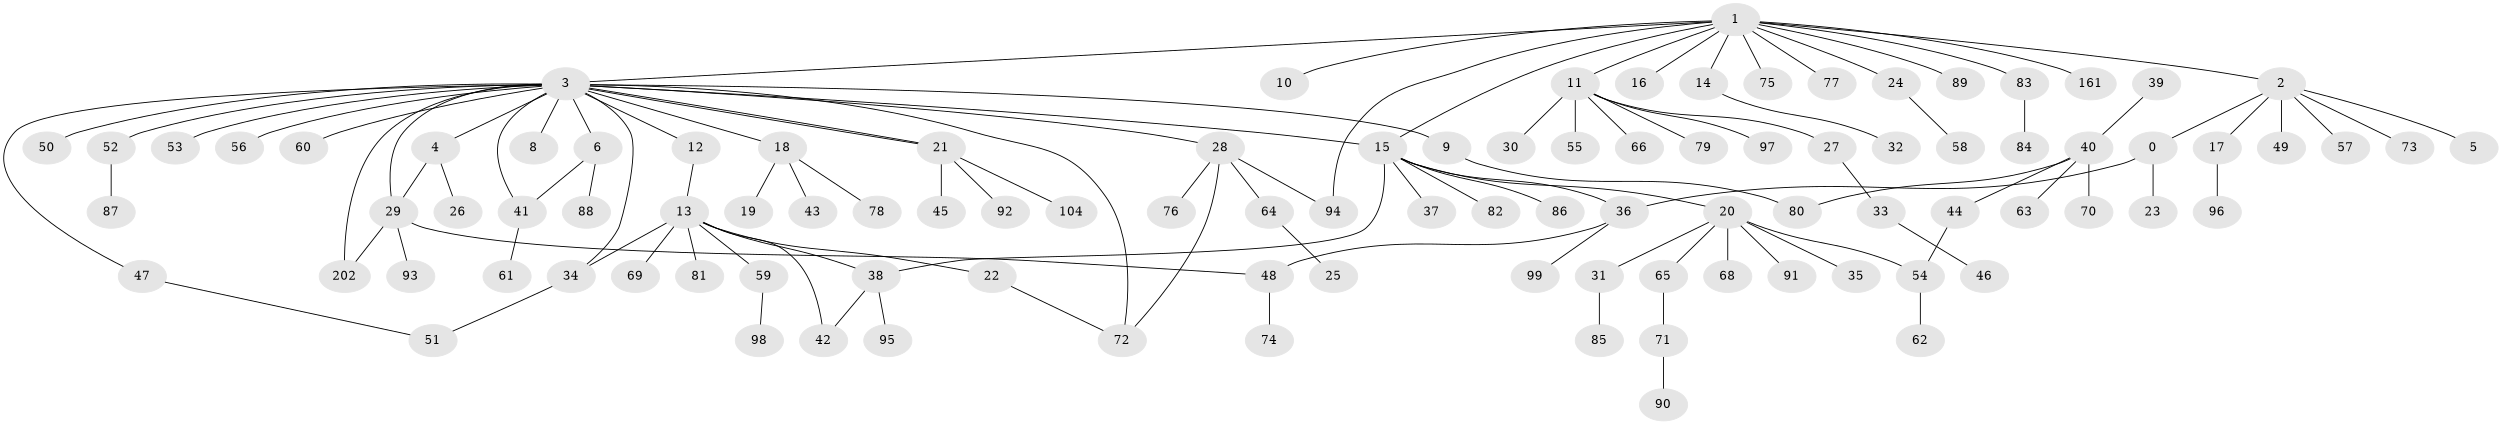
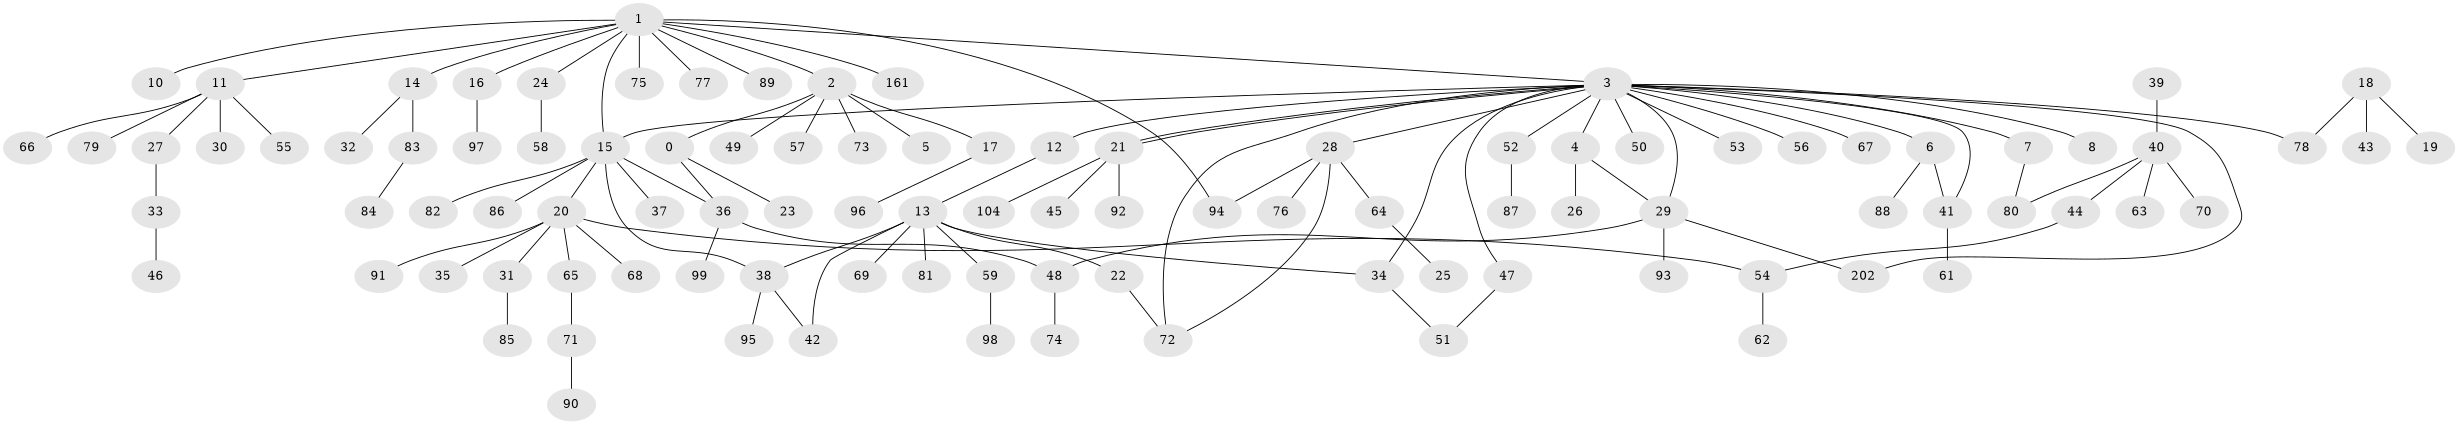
(1884, 41) -> (413, 116)
(674, 116) -> (1959, 100)
(1699, 121) -> (477, 116)
(304, 148) -> (1866, 148)
(1447, 148) -> (2029, 148)
